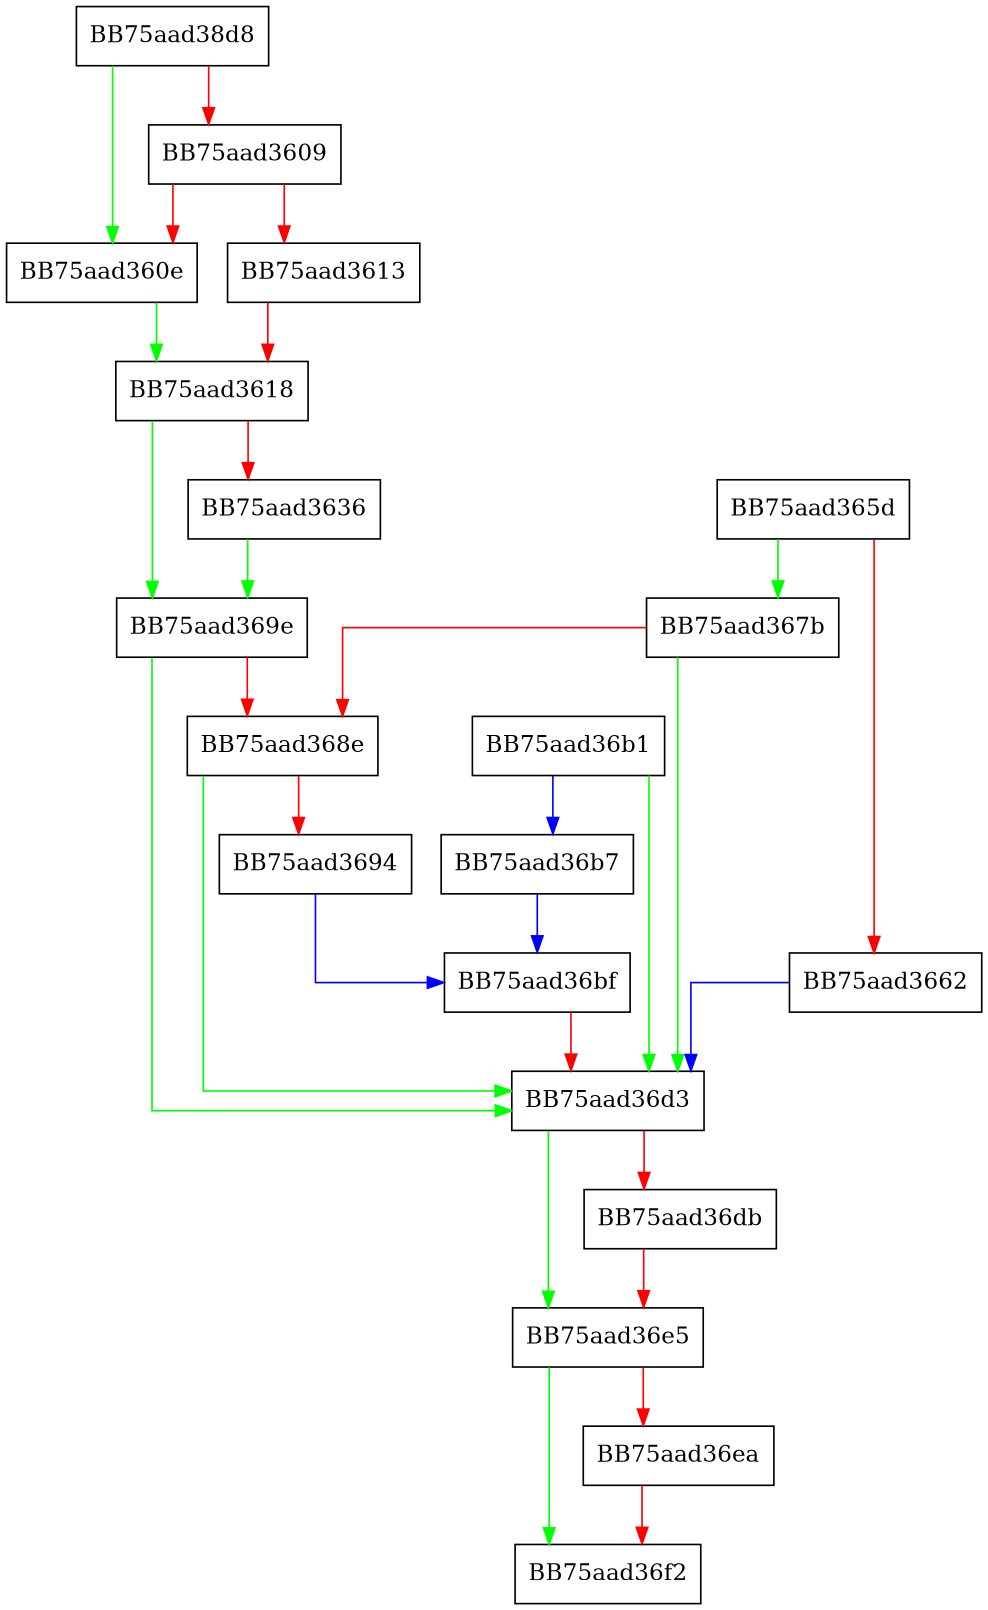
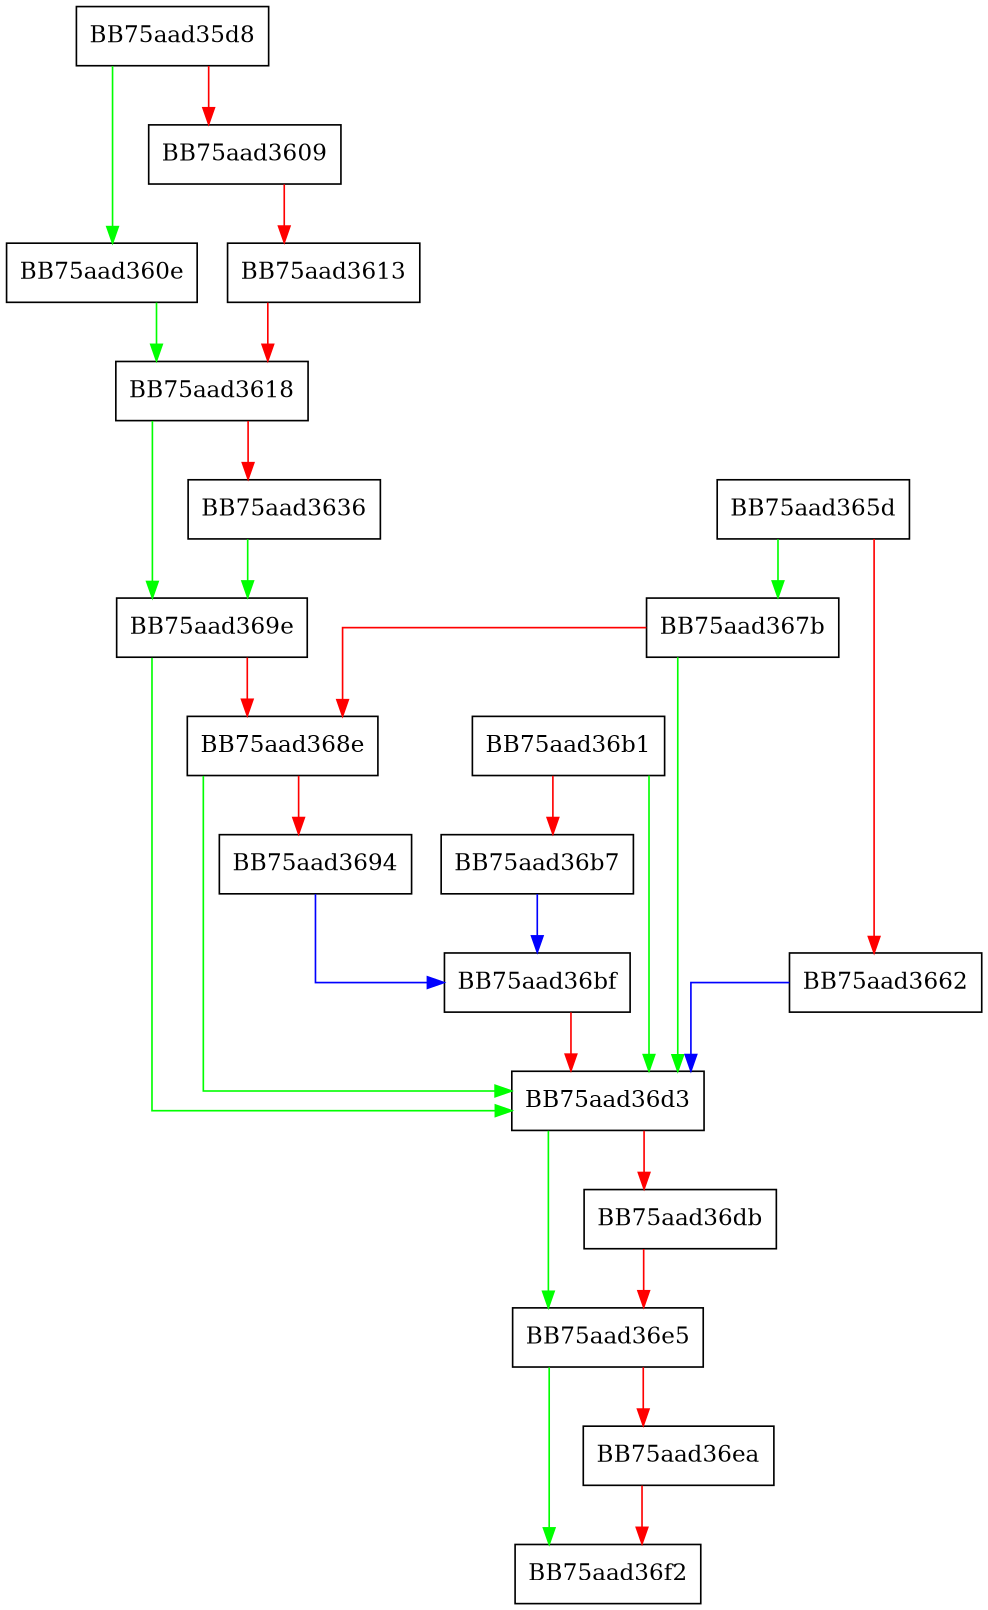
(173, 36) -> (173, 36)
(173, 205) -> none
(553, 797) -> (553, 797)
